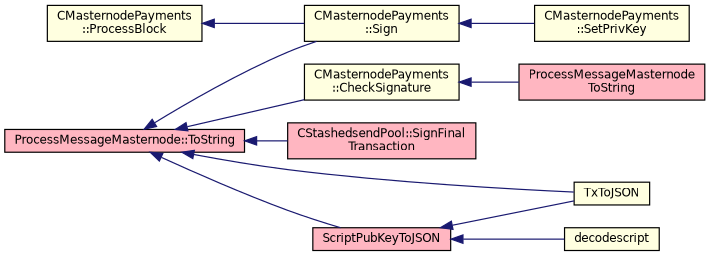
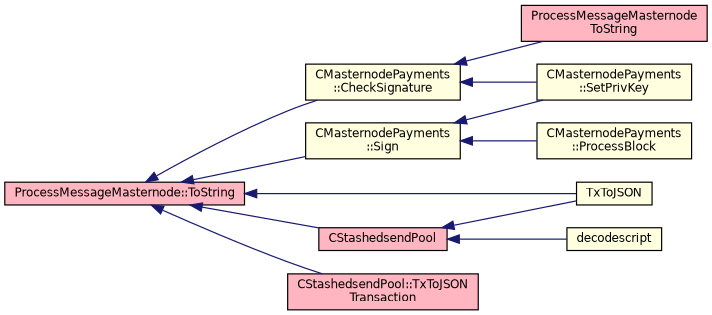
(259, 23) -> (505, 141)
none -> (505, 82)
(382, 141) -> (383, 292)
(382, 239) -> (383, 239)
